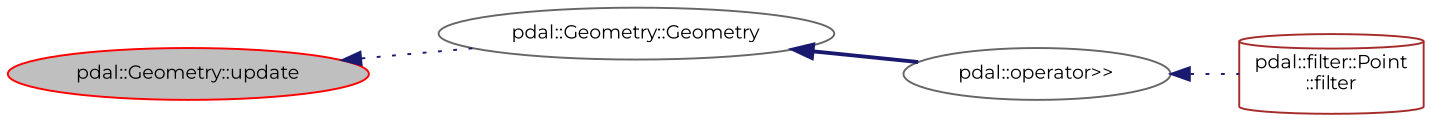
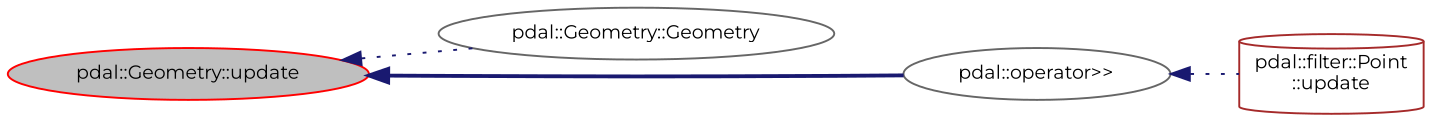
(865, 57) -> (646, 76)
(1331, 74) -> (1331, 74)
